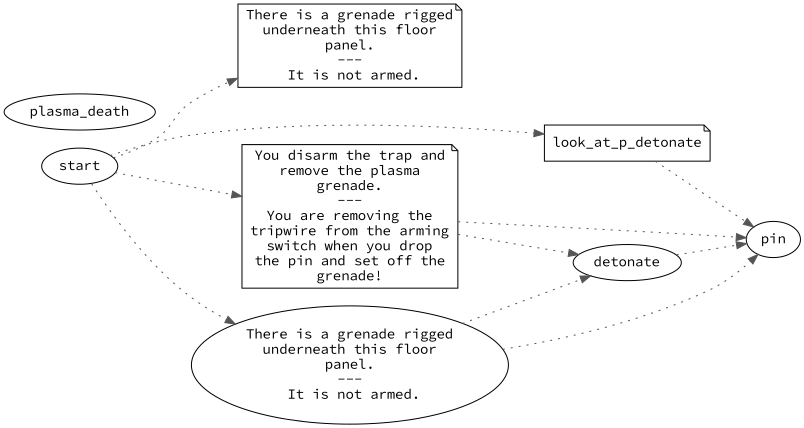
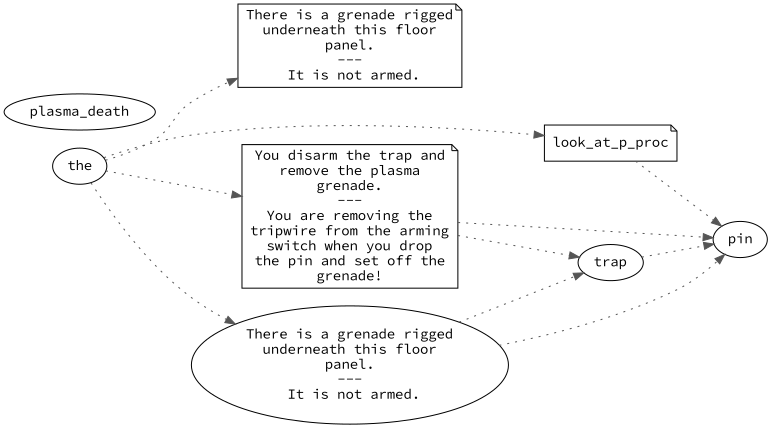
(627, 143) -> (611, 143)
(80, 166) -> (80, 166)
(627, 263) -> (611, 263)
